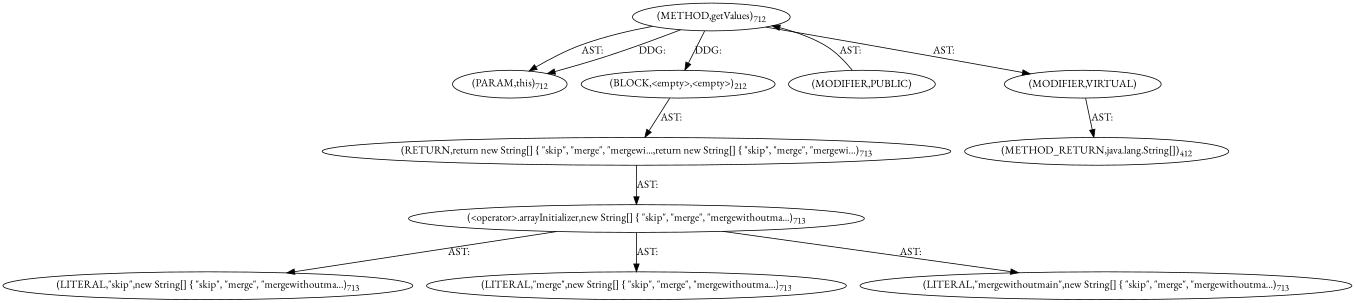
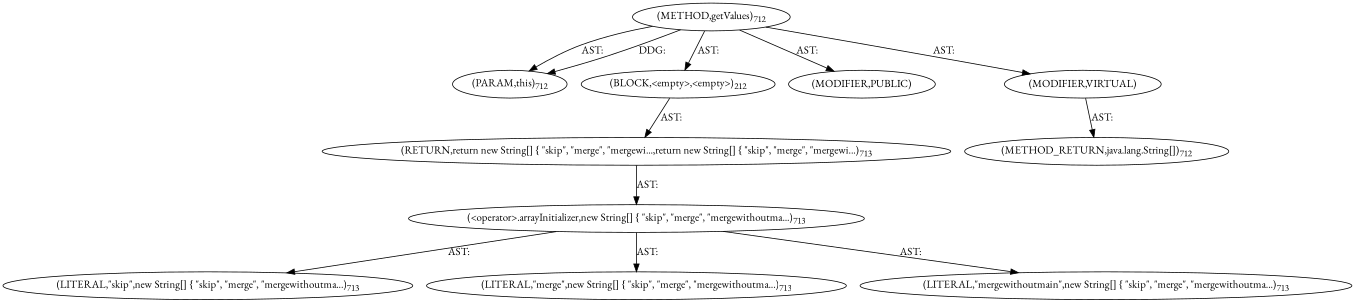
(820, 43) -> (783, 49)
(710, 51) -> (710, 51)
(1186, 150) -> (1186, 150)
